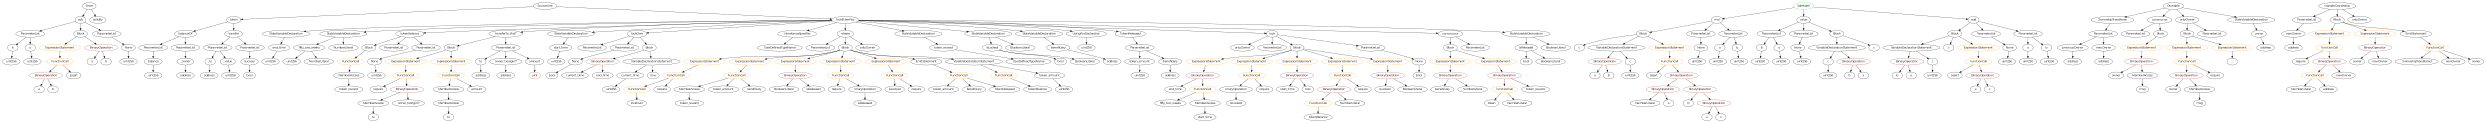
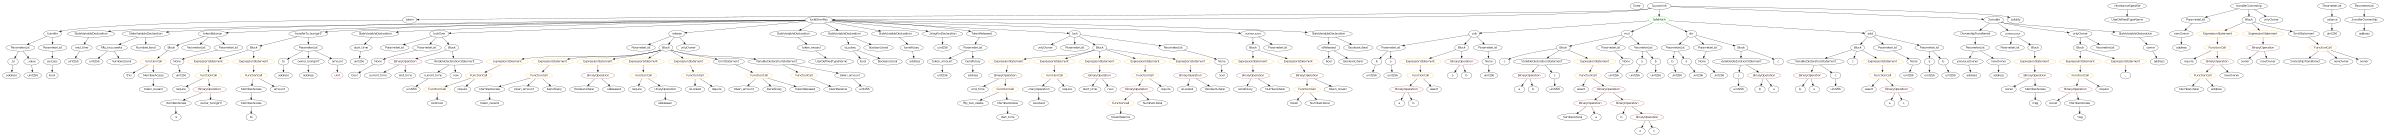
(85, 12) -> (1565, 27)
(93, 12) -> (1840, 9)
none -> (1659, 12)
none -> (1826, 13)
(1804, 20) -> (1691, 34)
(823, 26) -> none
(185, 34) -> none
(506, 34) -> (308, 34)
(185, 62) -> (2364, 20)
none -> (129, 75)
